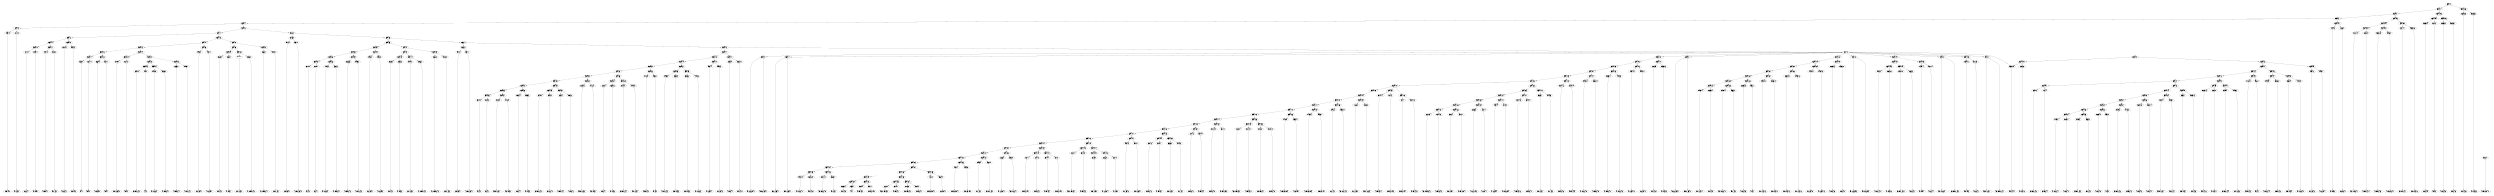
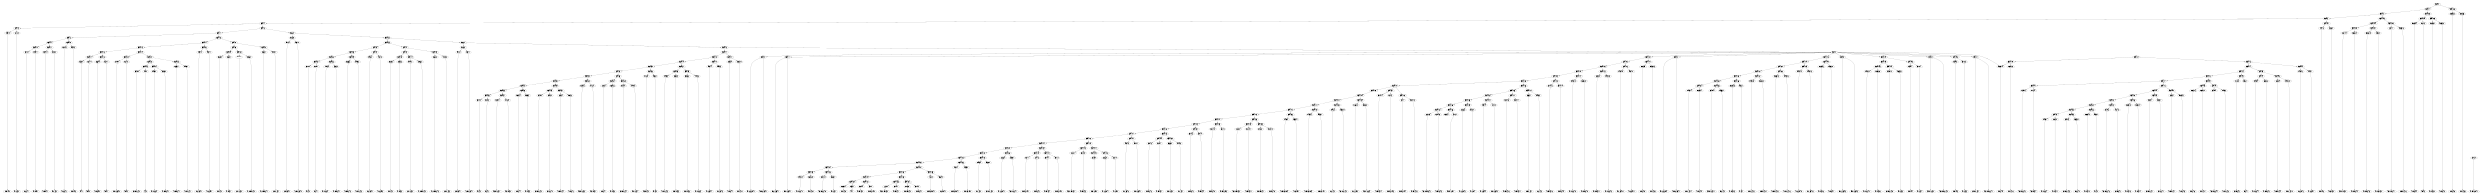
(1450, 192) -> none
